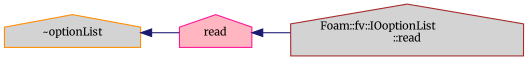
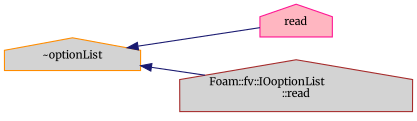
(277, 33) -> (178, 71)
